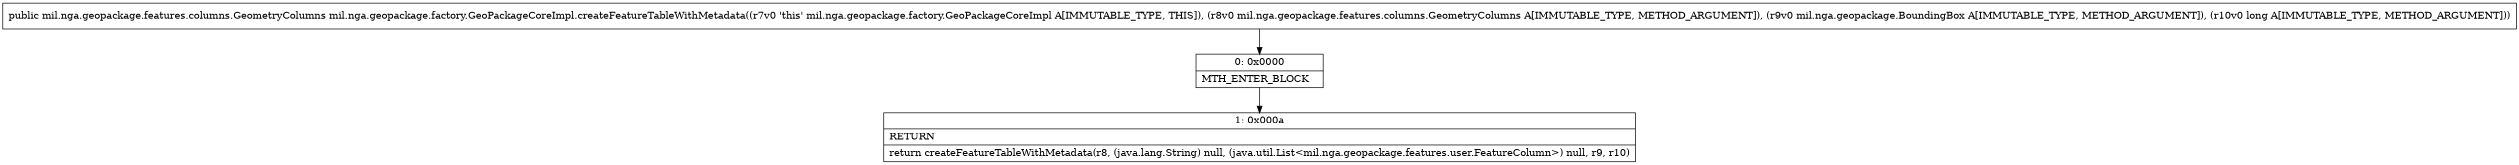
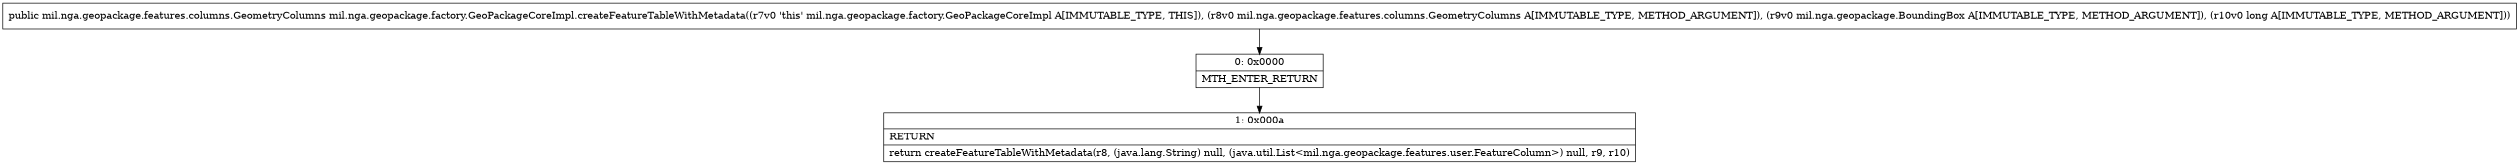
(1255, 79) -> (1260, 79)
